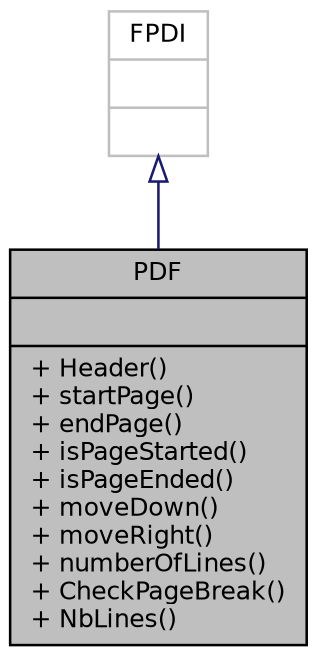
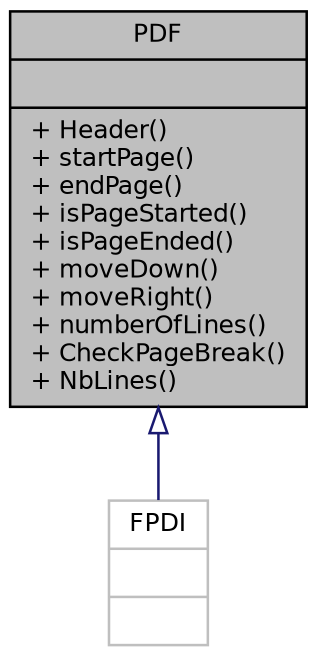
(158, 215) -> (158, 467)
